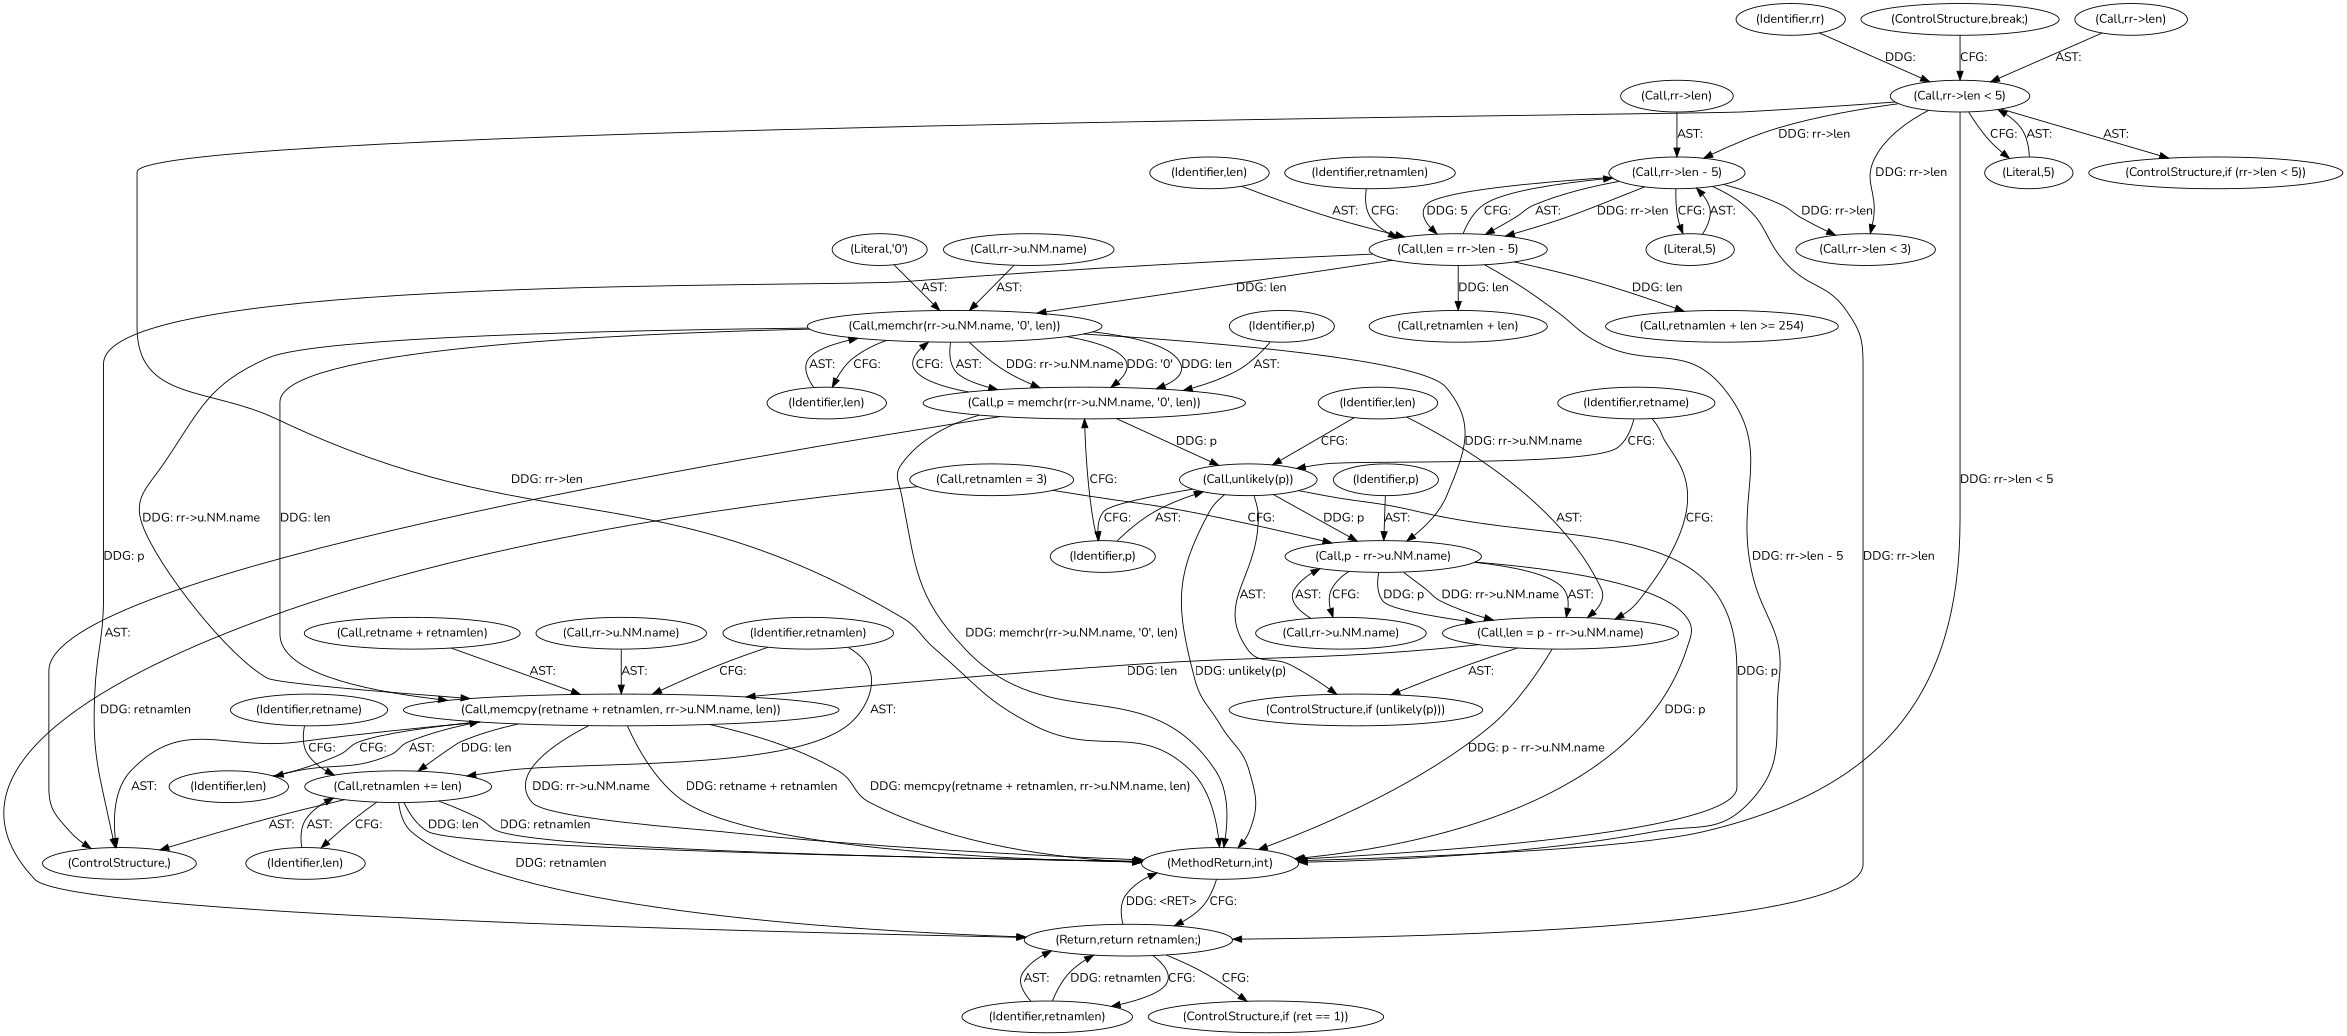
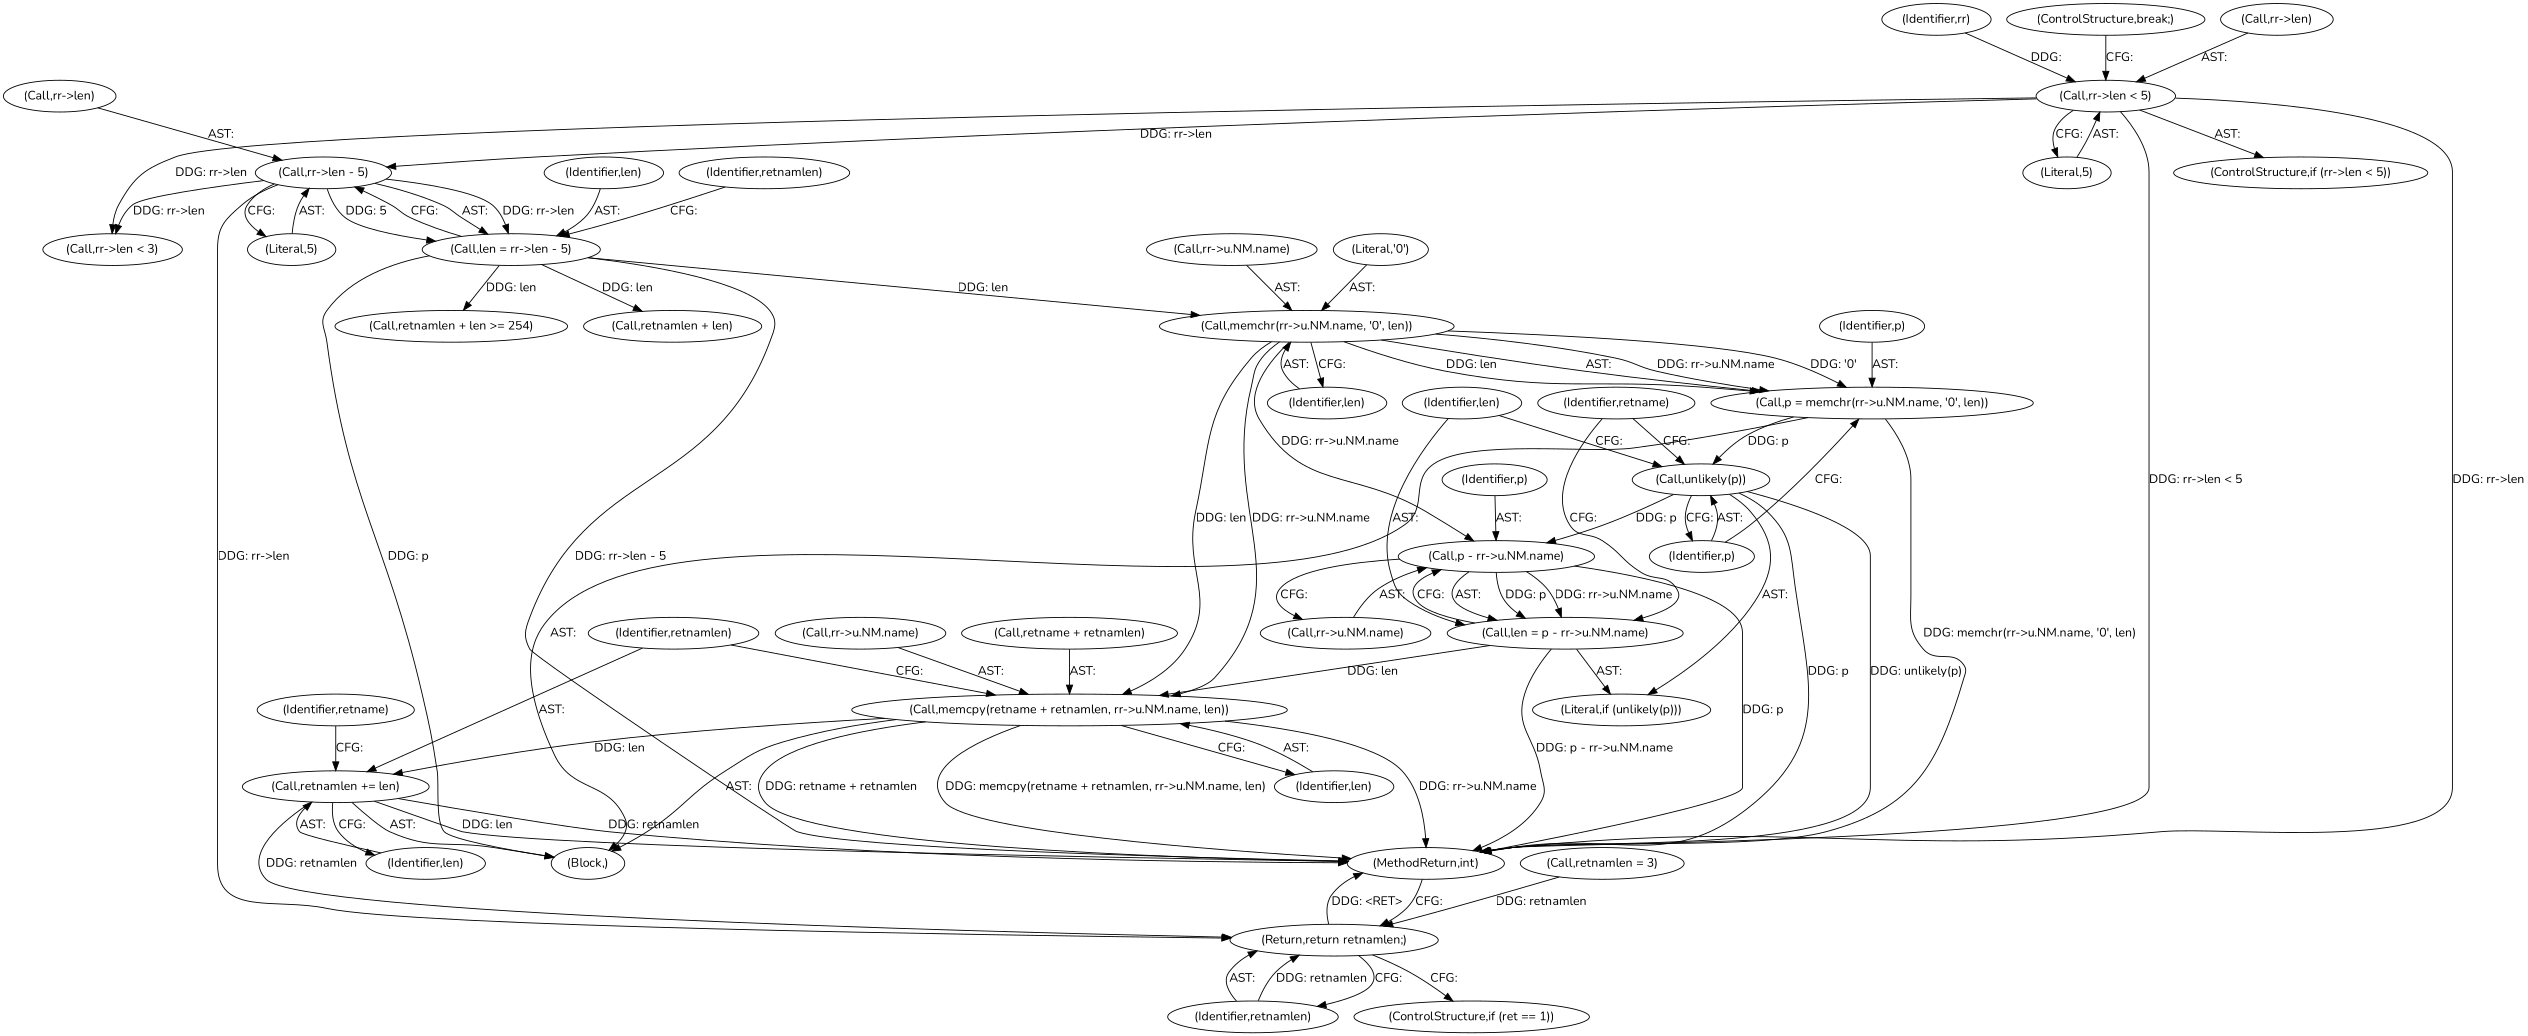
(928, 380) -> none
(1189, 512) -> (1415, 599)
(1356, 710) -> (1622, 710)
(119, 863) -> (588, 863)
